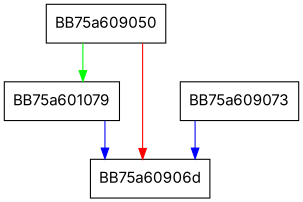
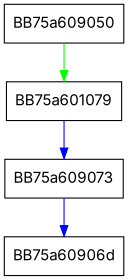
(143, 96) -> none
(105, 134) -> (64, 134)
